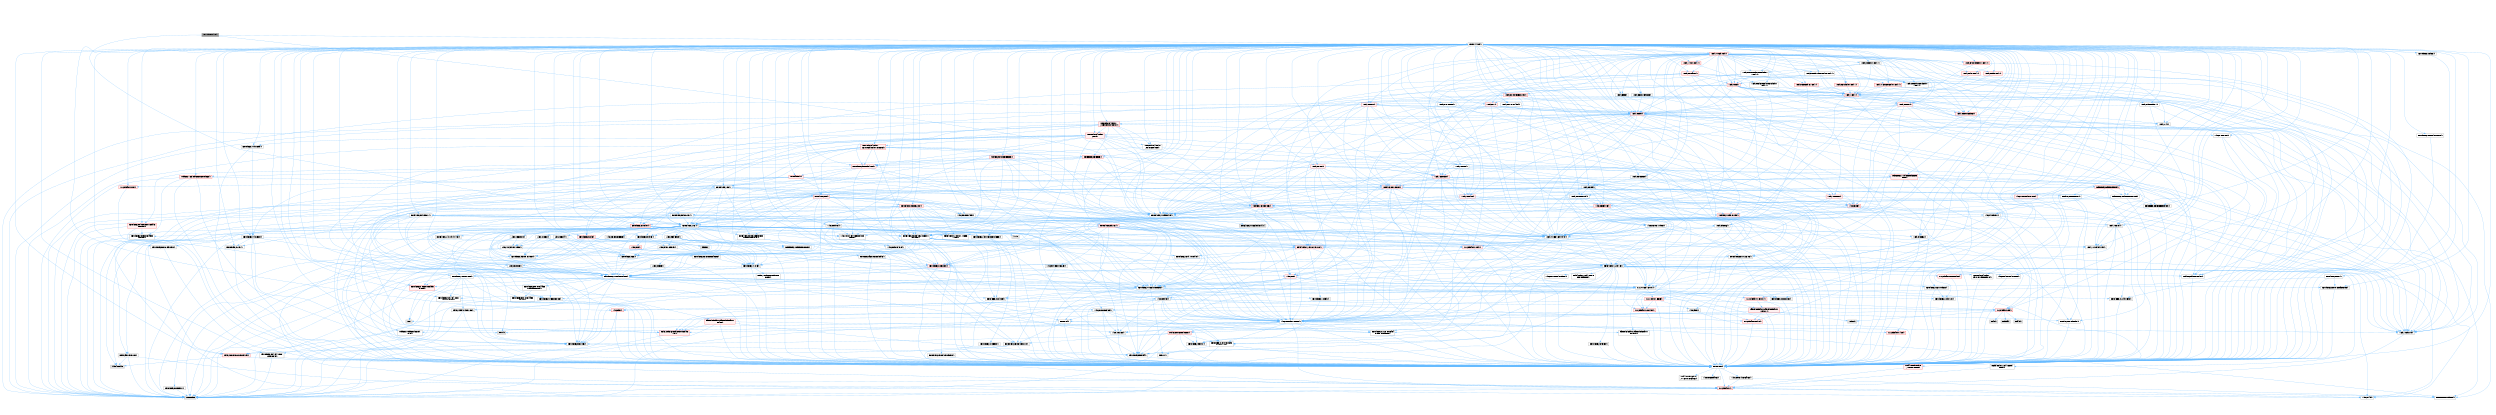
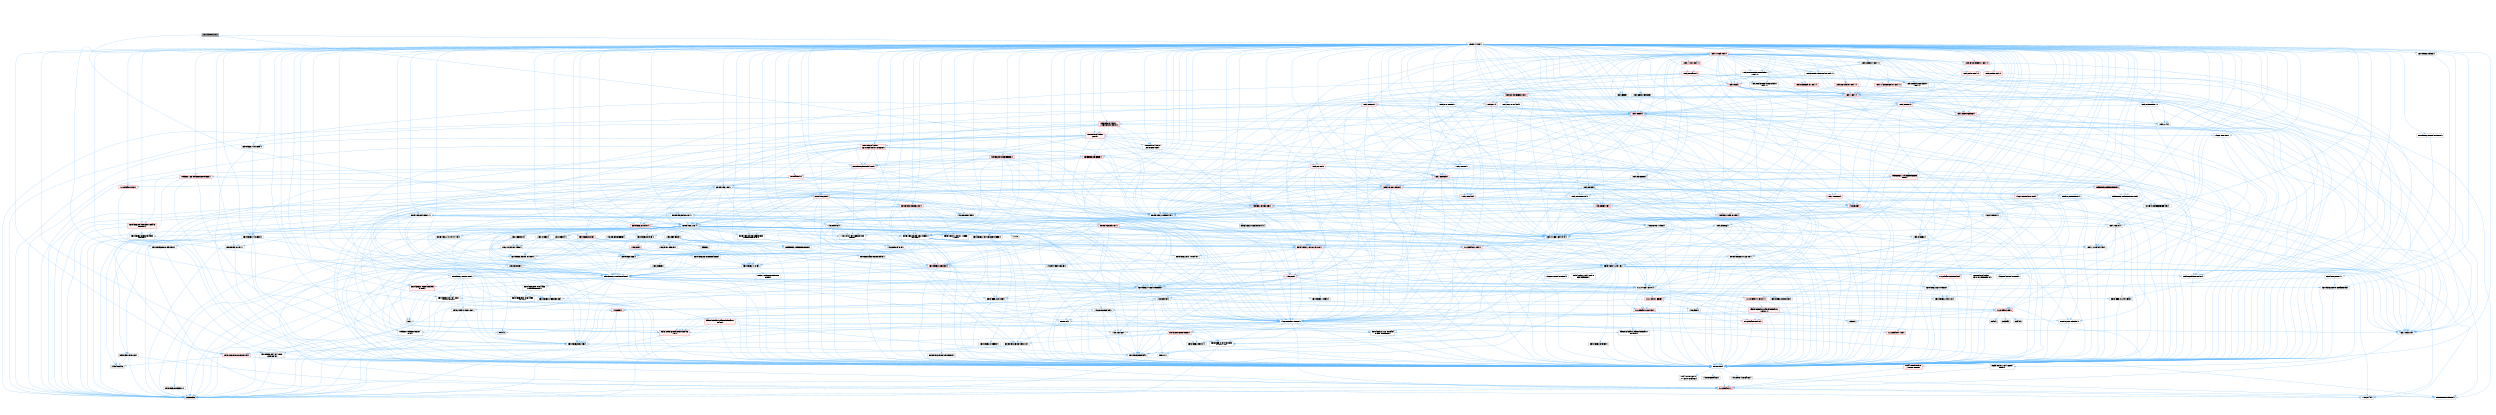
(2157, 206) -> (2157, 206)
(474, 236) -> (464, 239)
